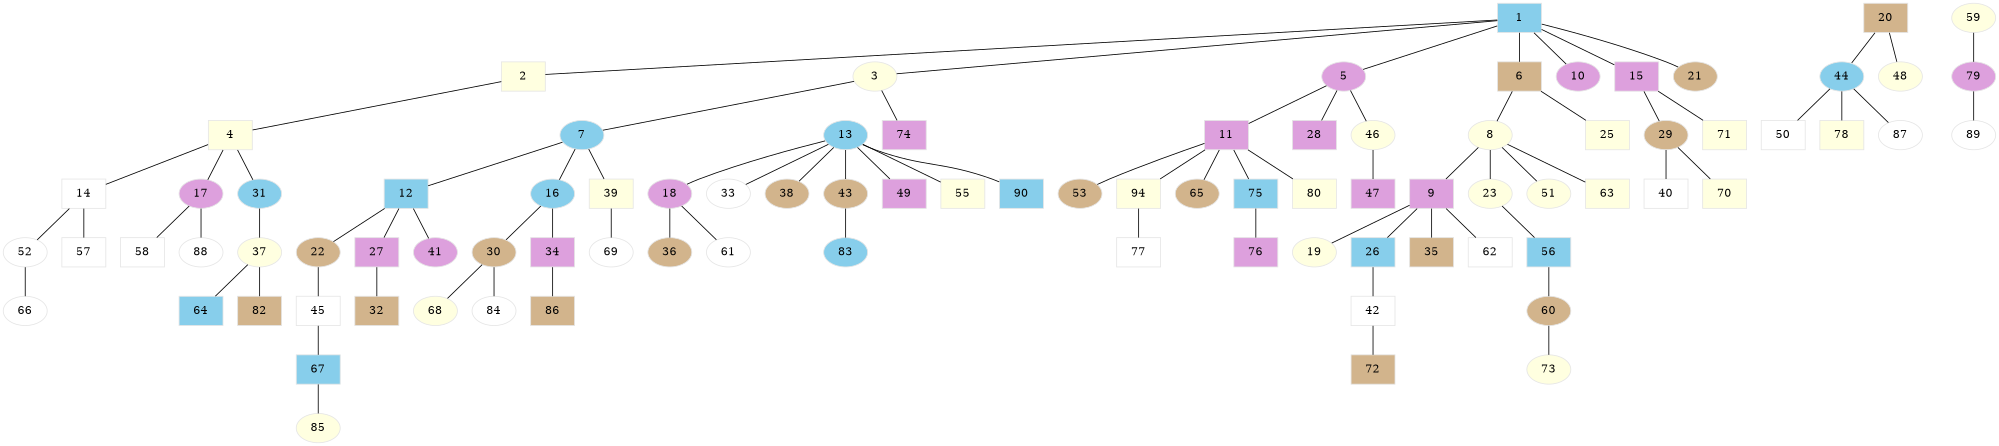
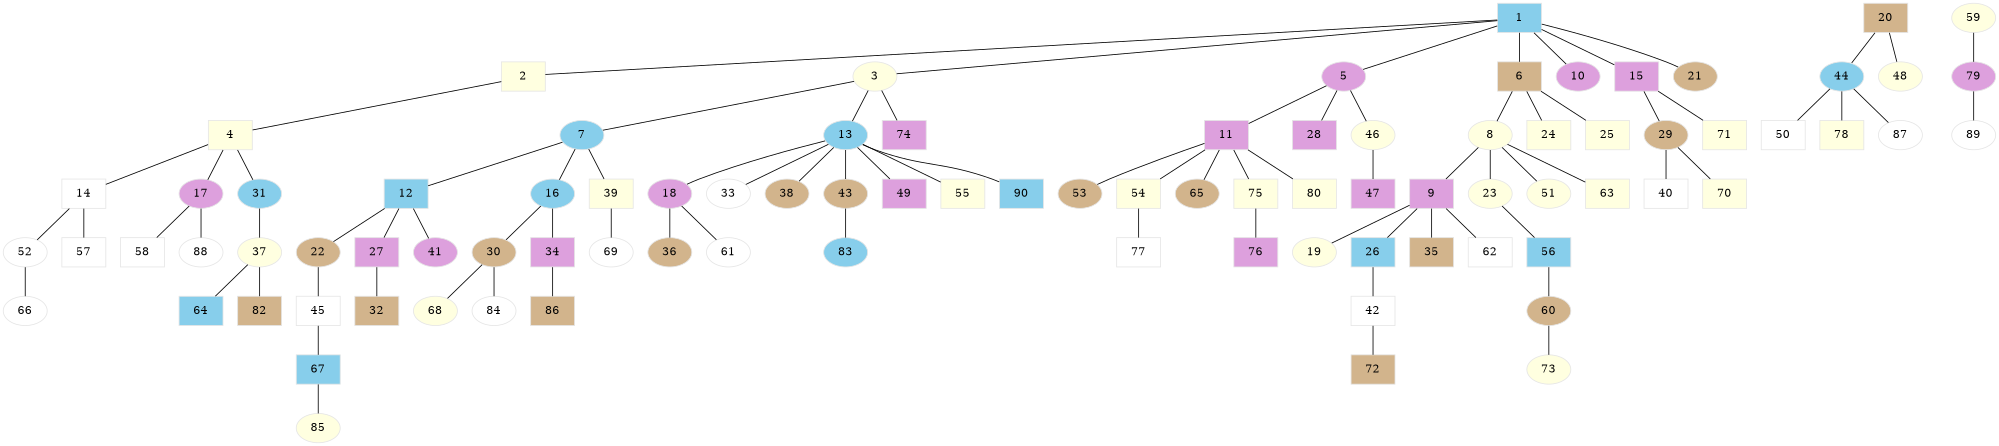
none -> (860, 106)
none -> (1549, 135)
(1139, 194) -> (1139, 194)
(1256, 194) -> (1256, 194)
